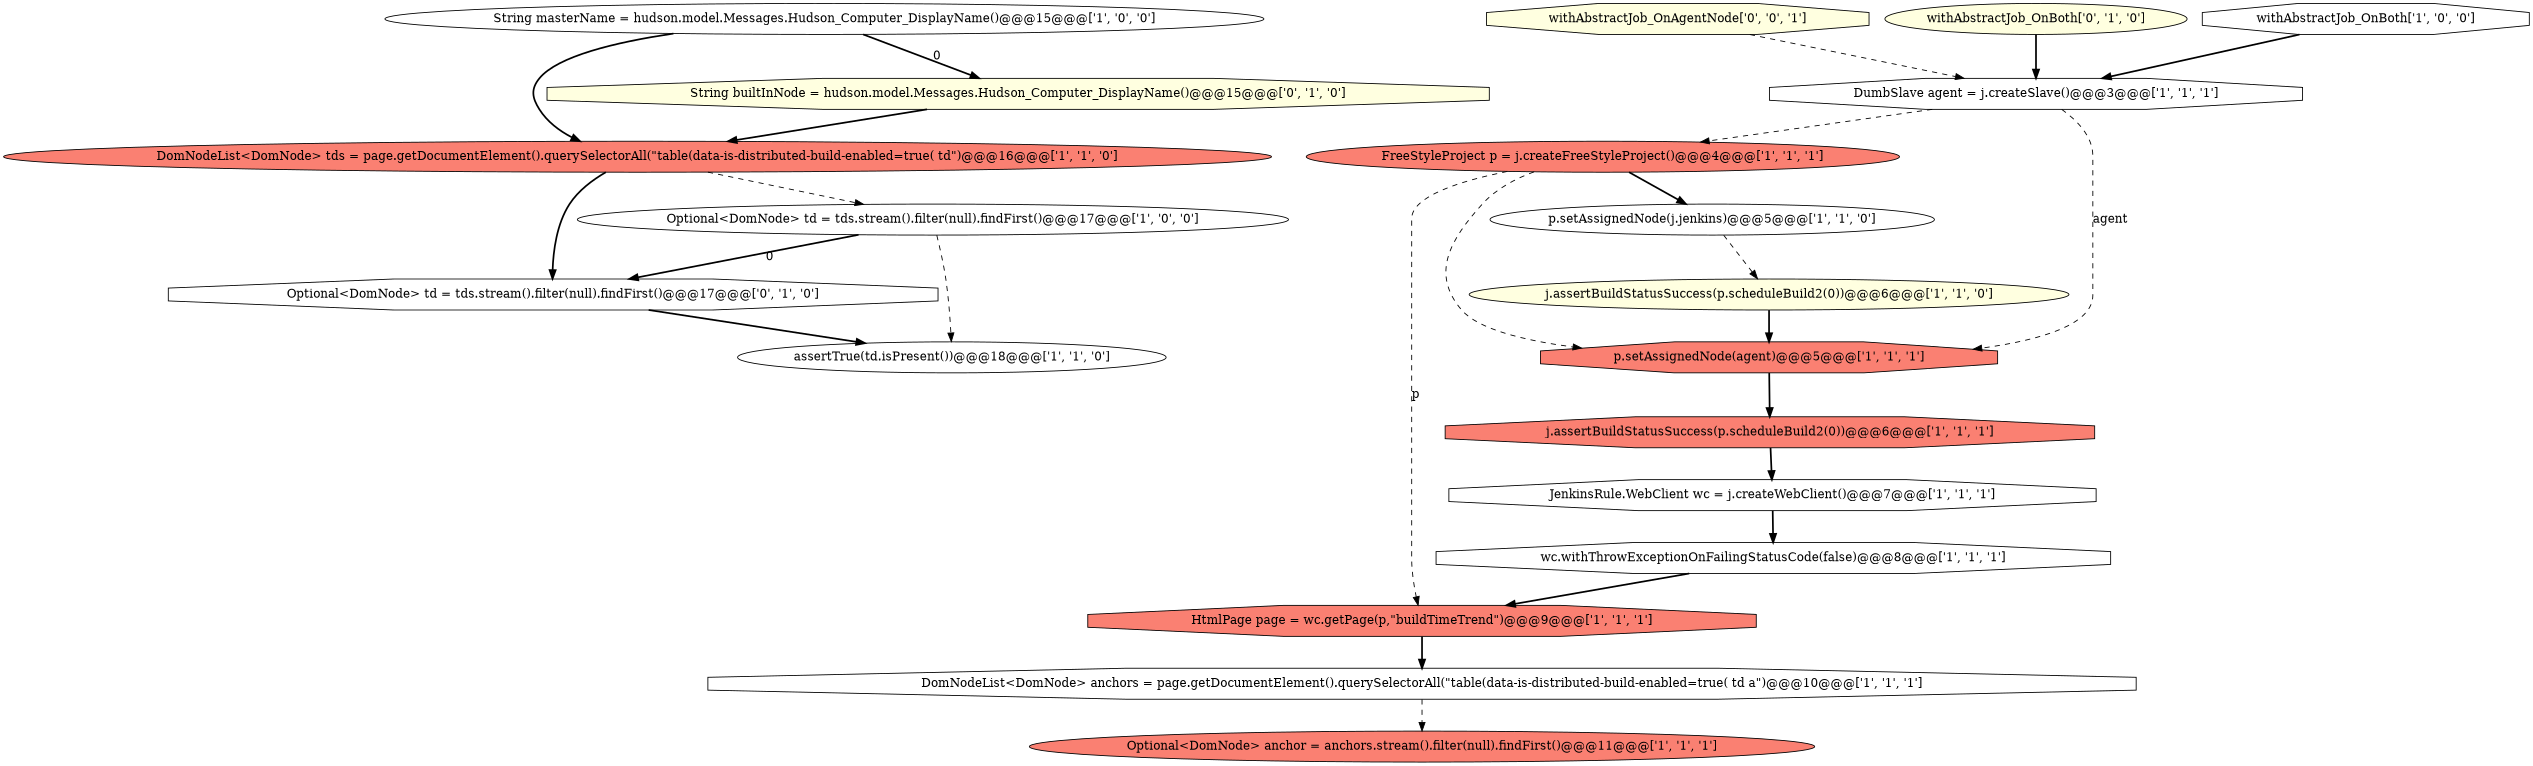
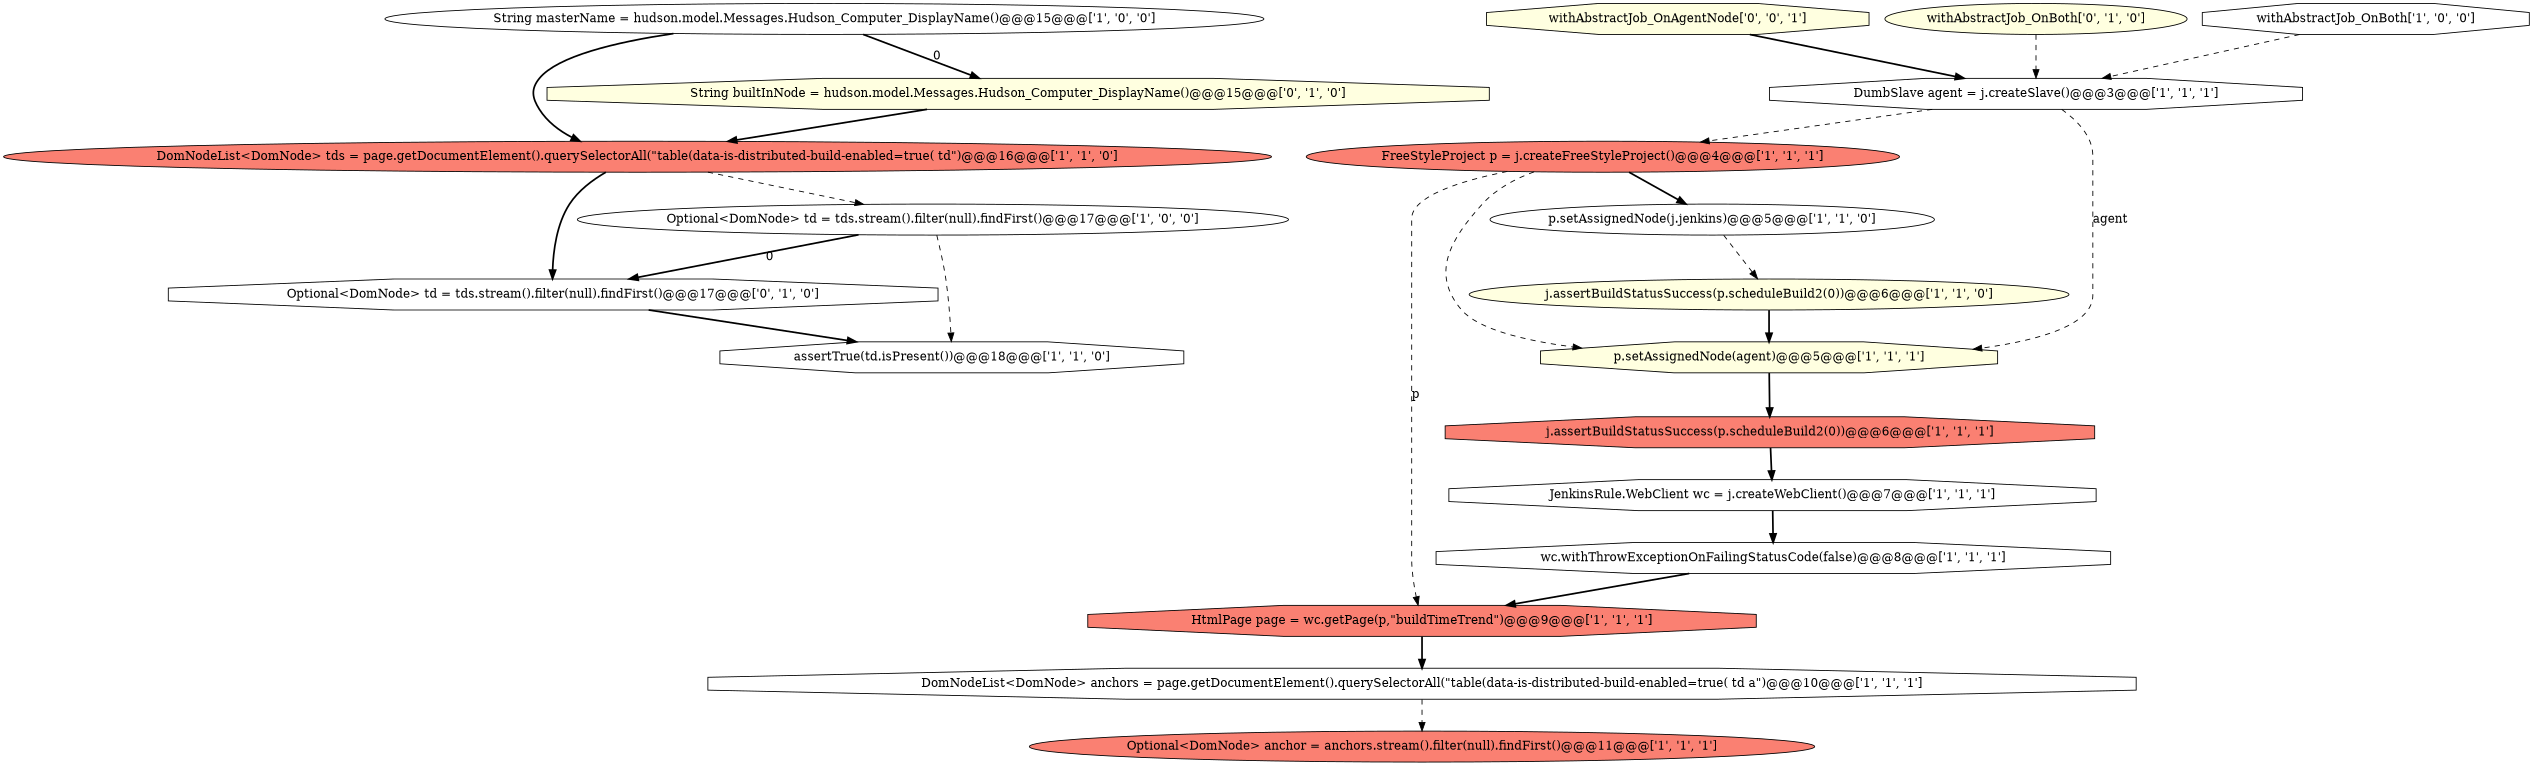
(2036, 52) -> (2036, 52)
(2205, 55) -> (2205, 55)
(1853, 56) -> (1853, 56)
(952, 357) -> (952, 357)
(1769, 357) -> (1769, 357)
